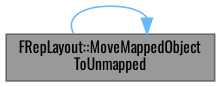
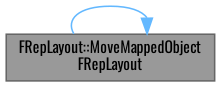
(110, 58) -> (110, 58)
